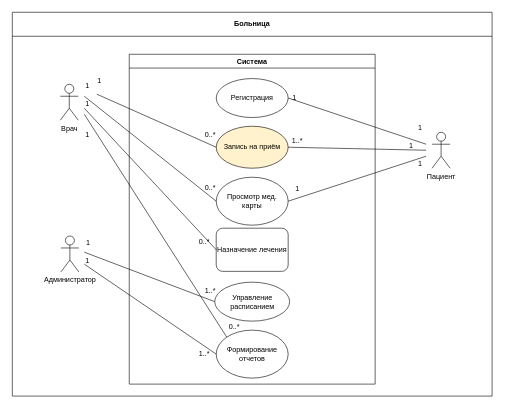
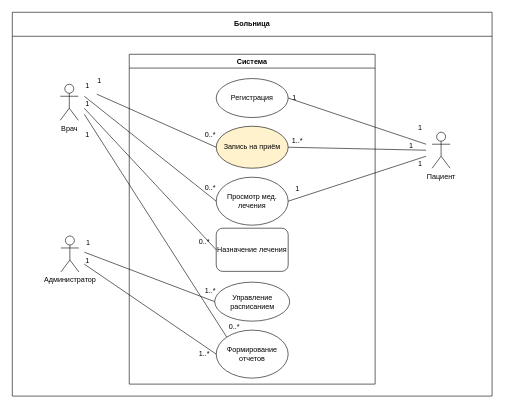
(252, 201) -> (252, 201)
